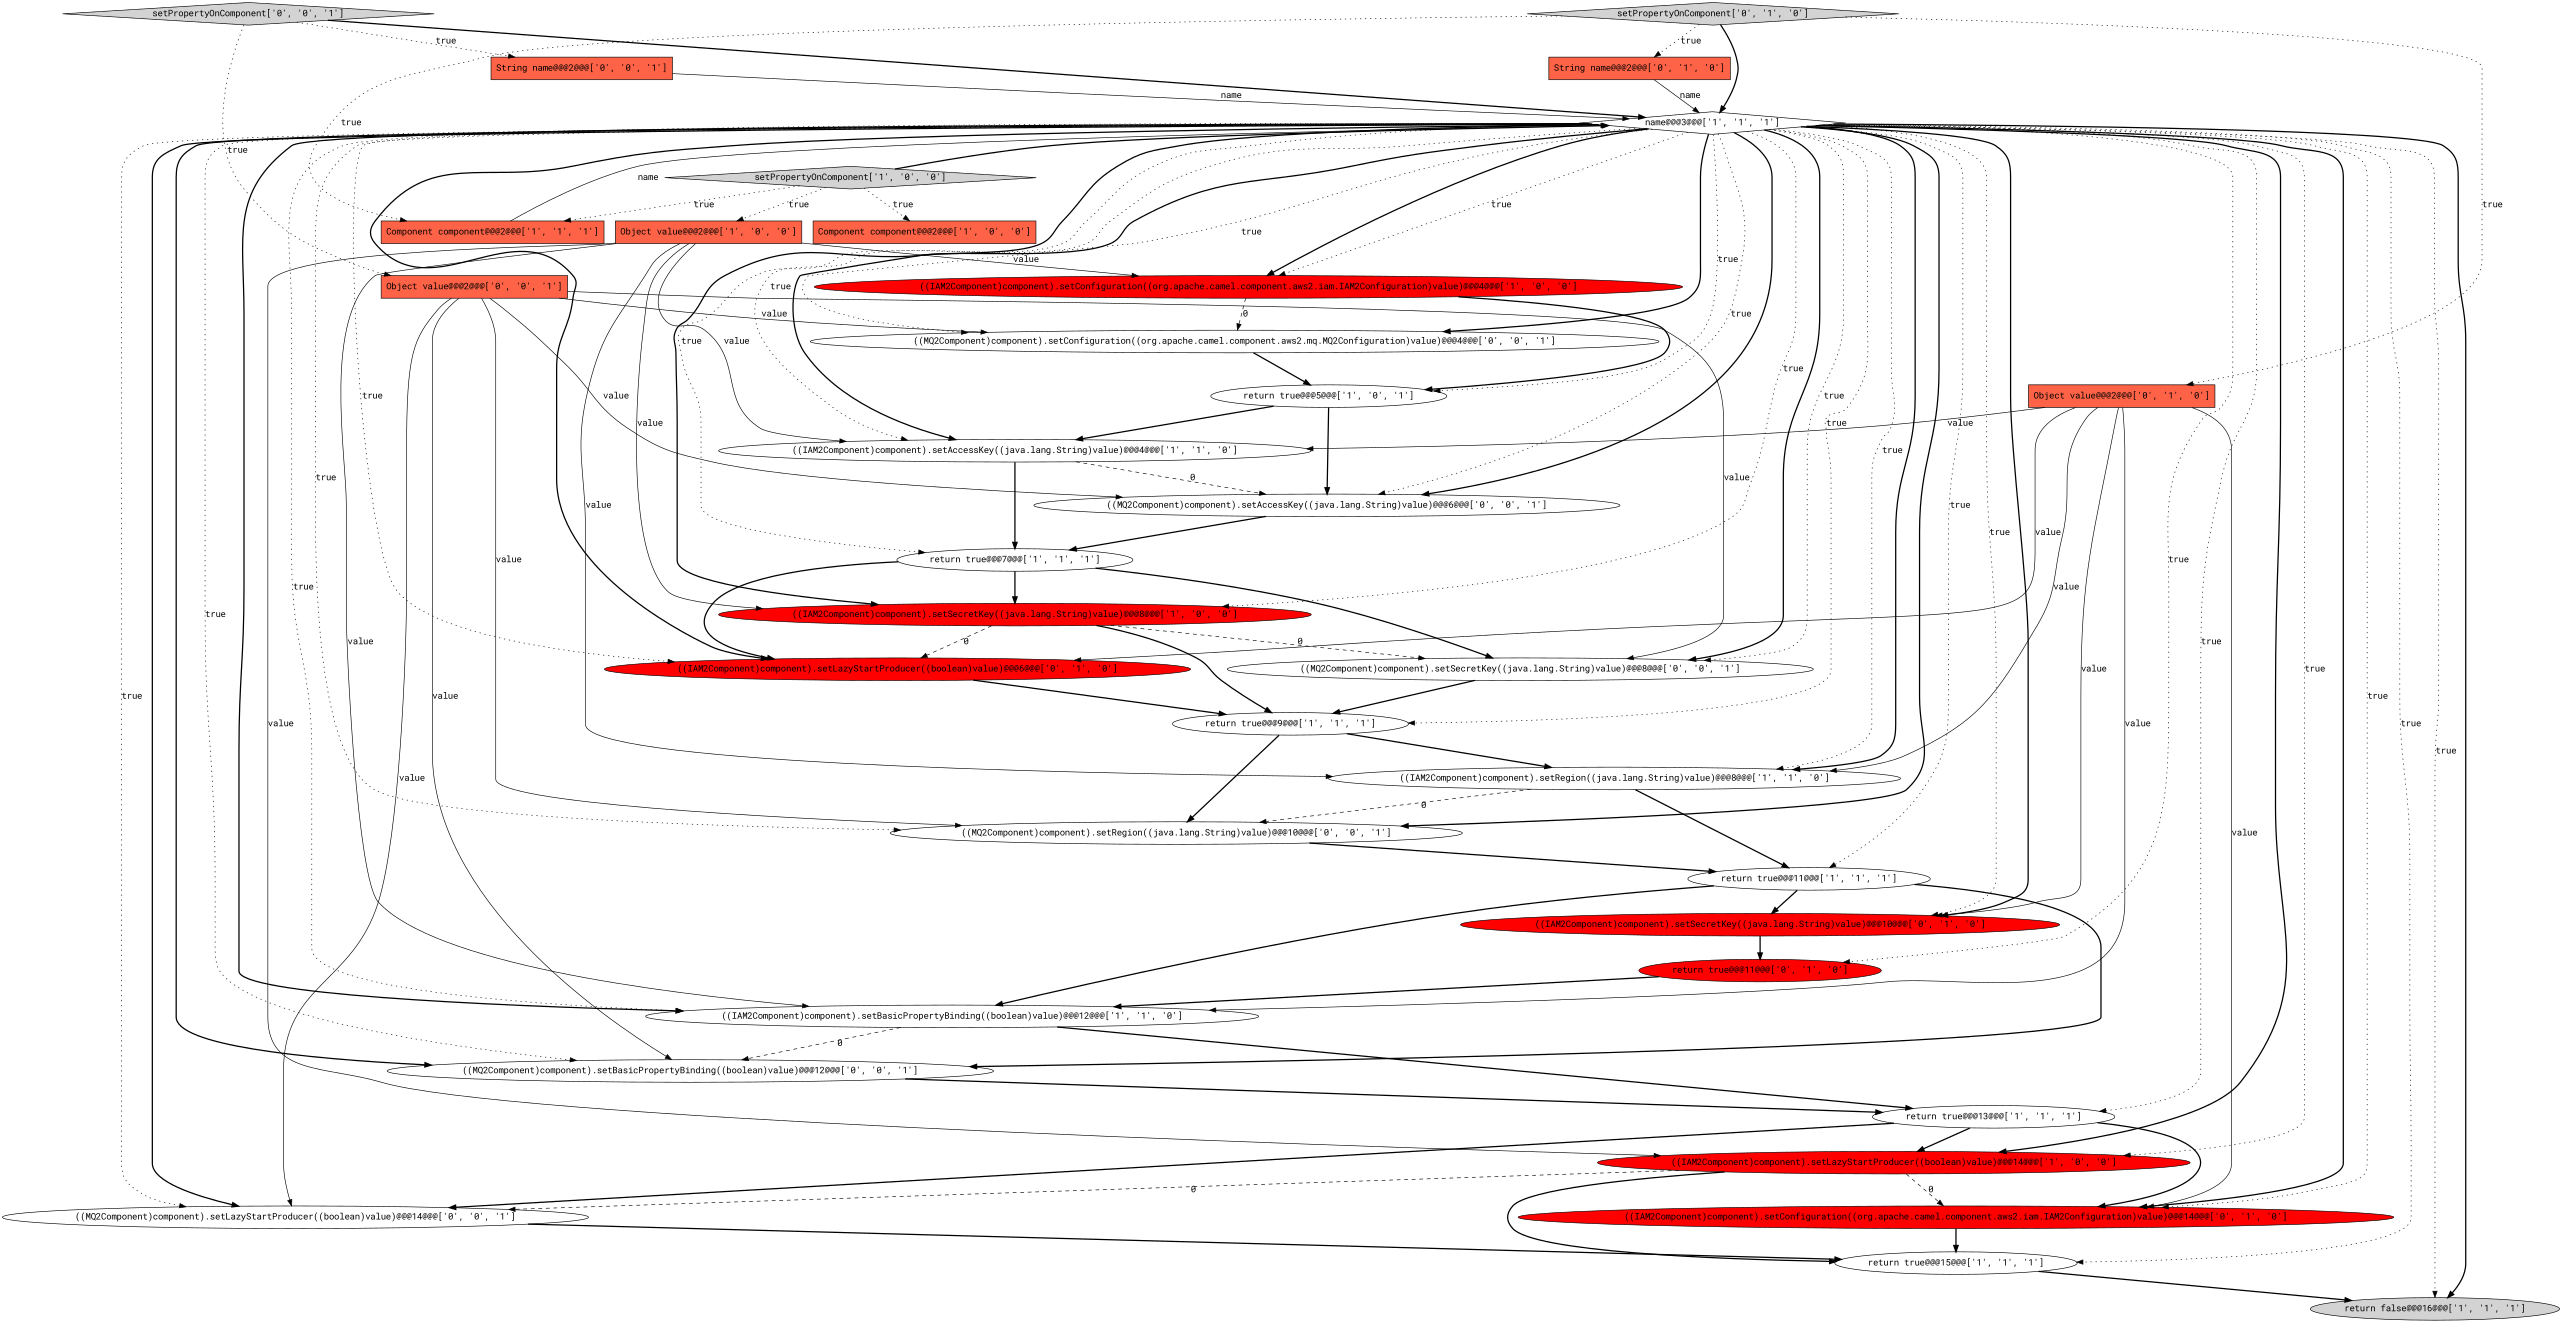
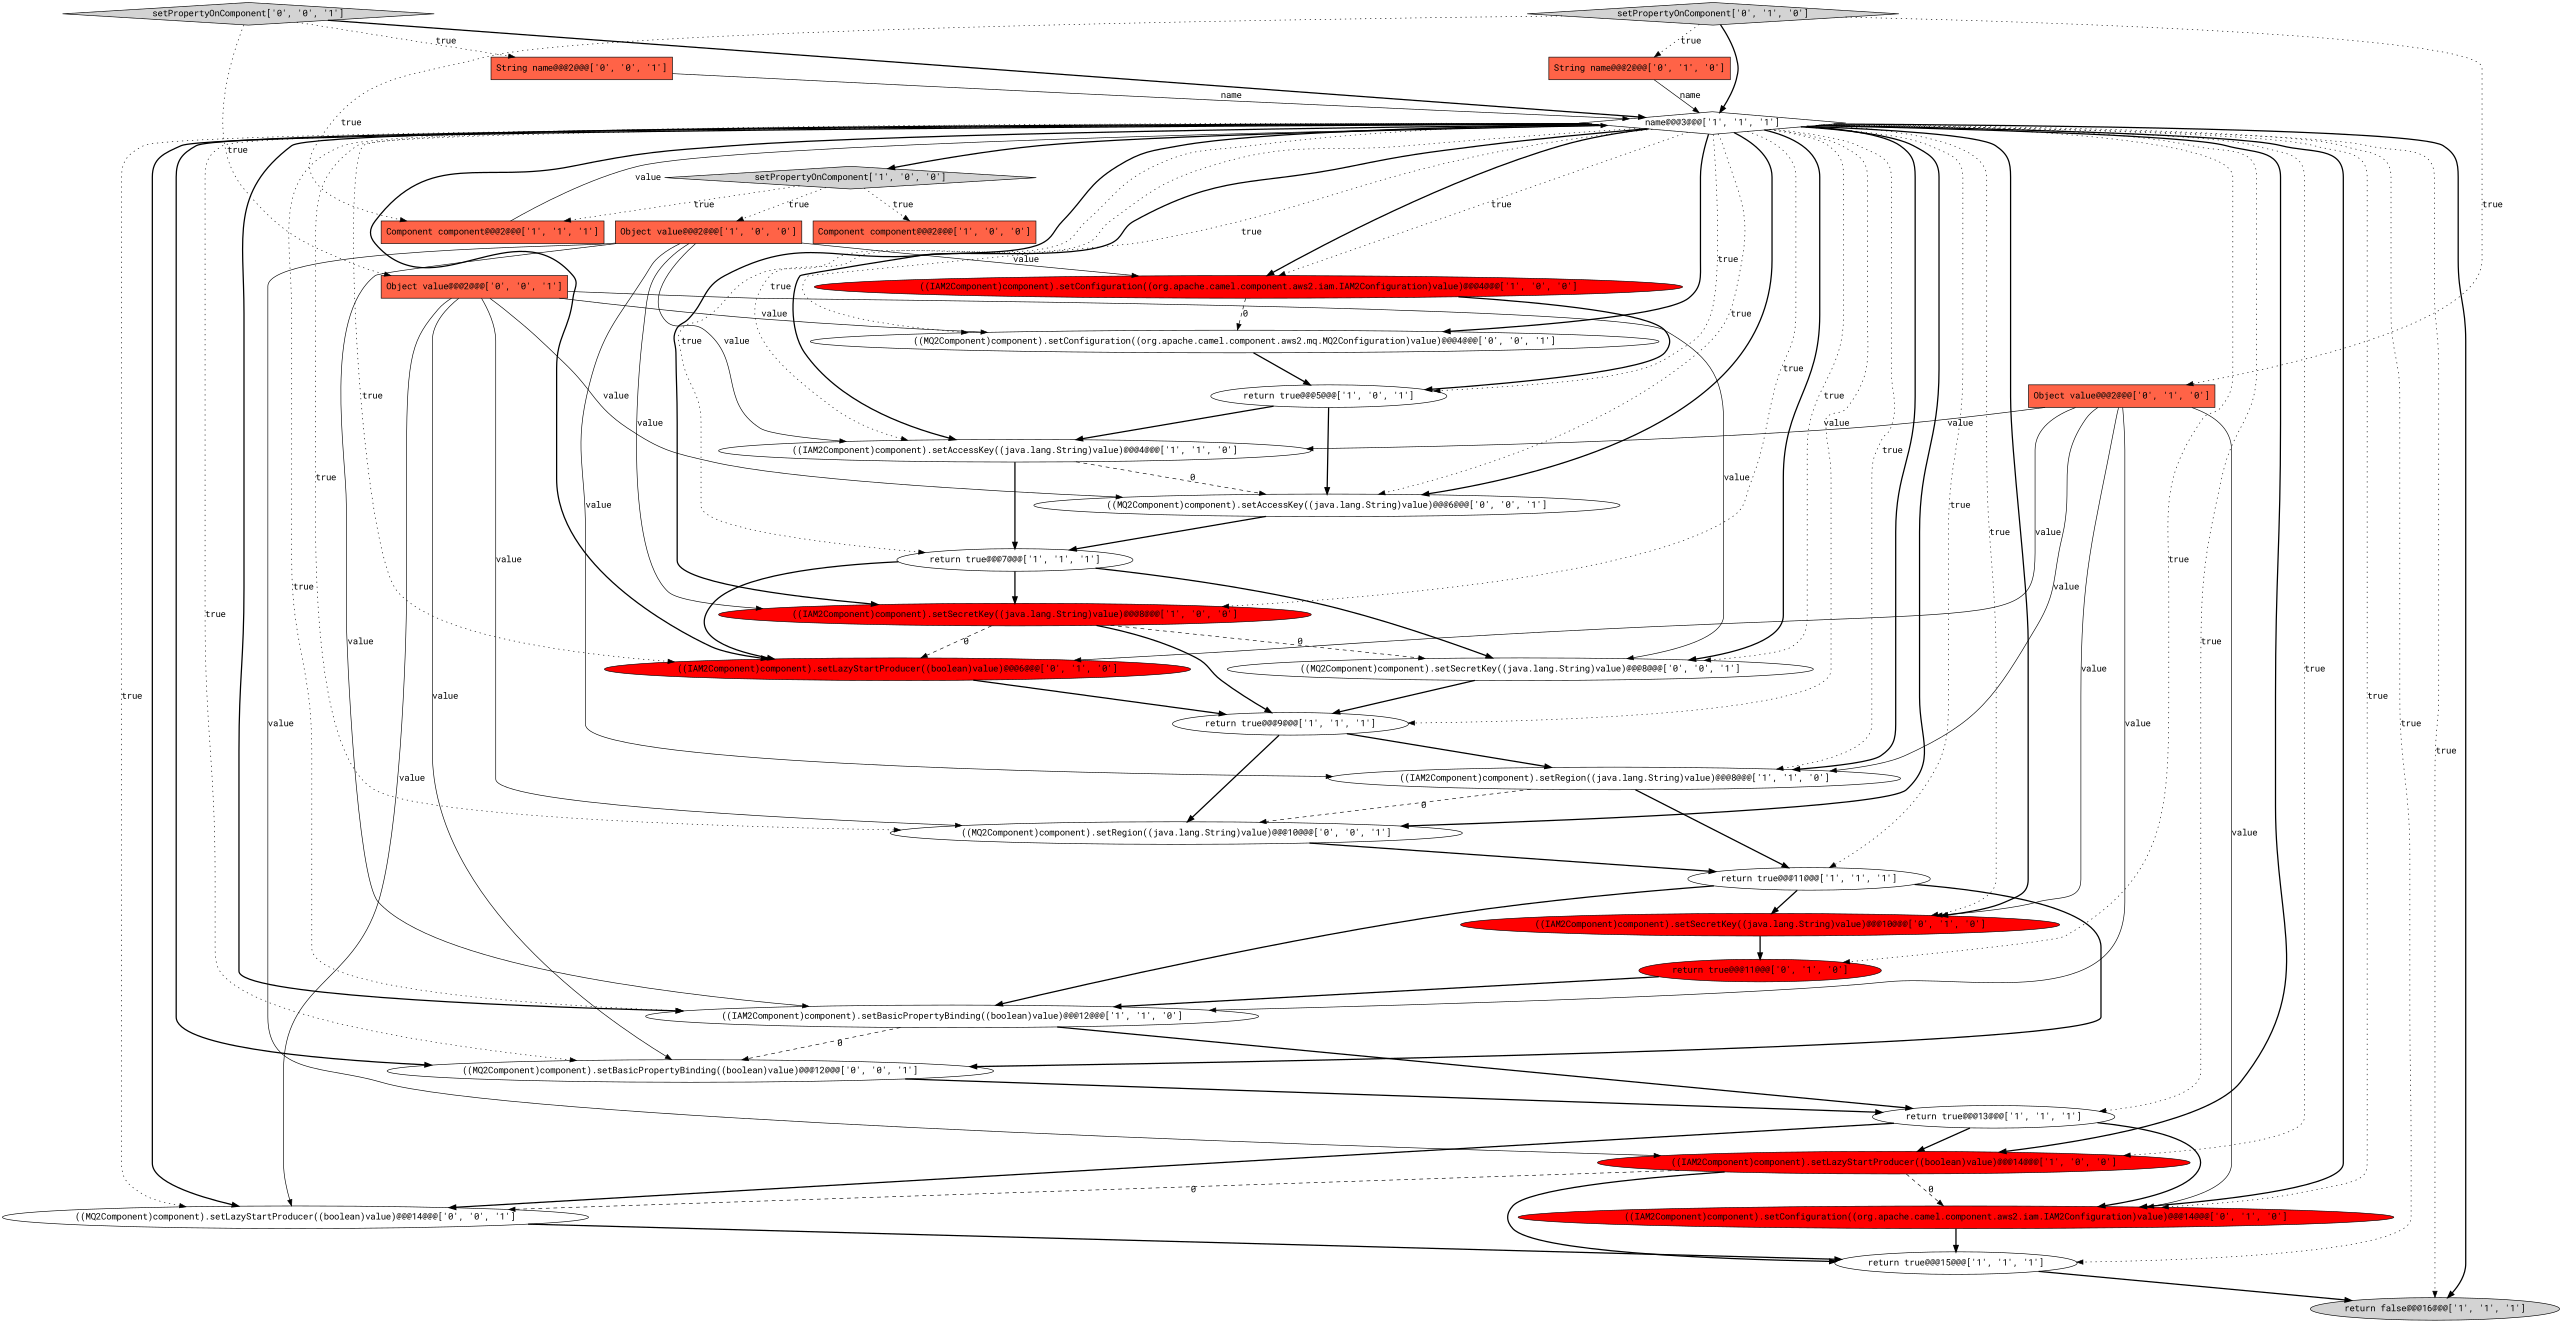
(1106, 142) -> (1071, 143)
(648, 178) -> (648, 178)
(1837, 423) -> (1837, 423)
